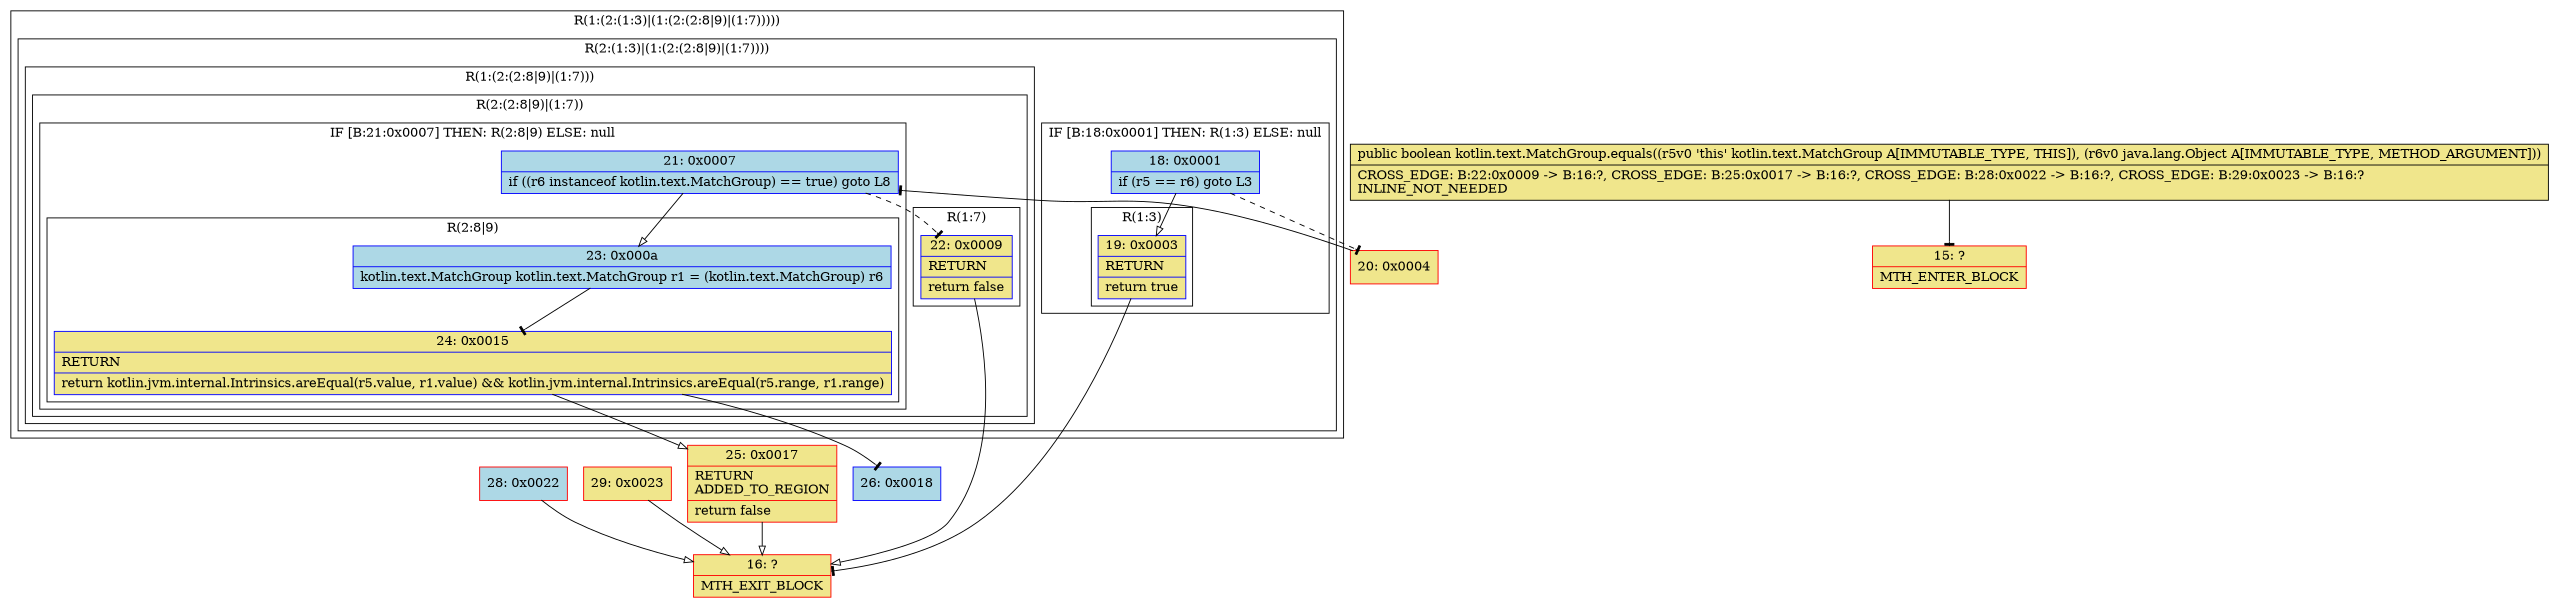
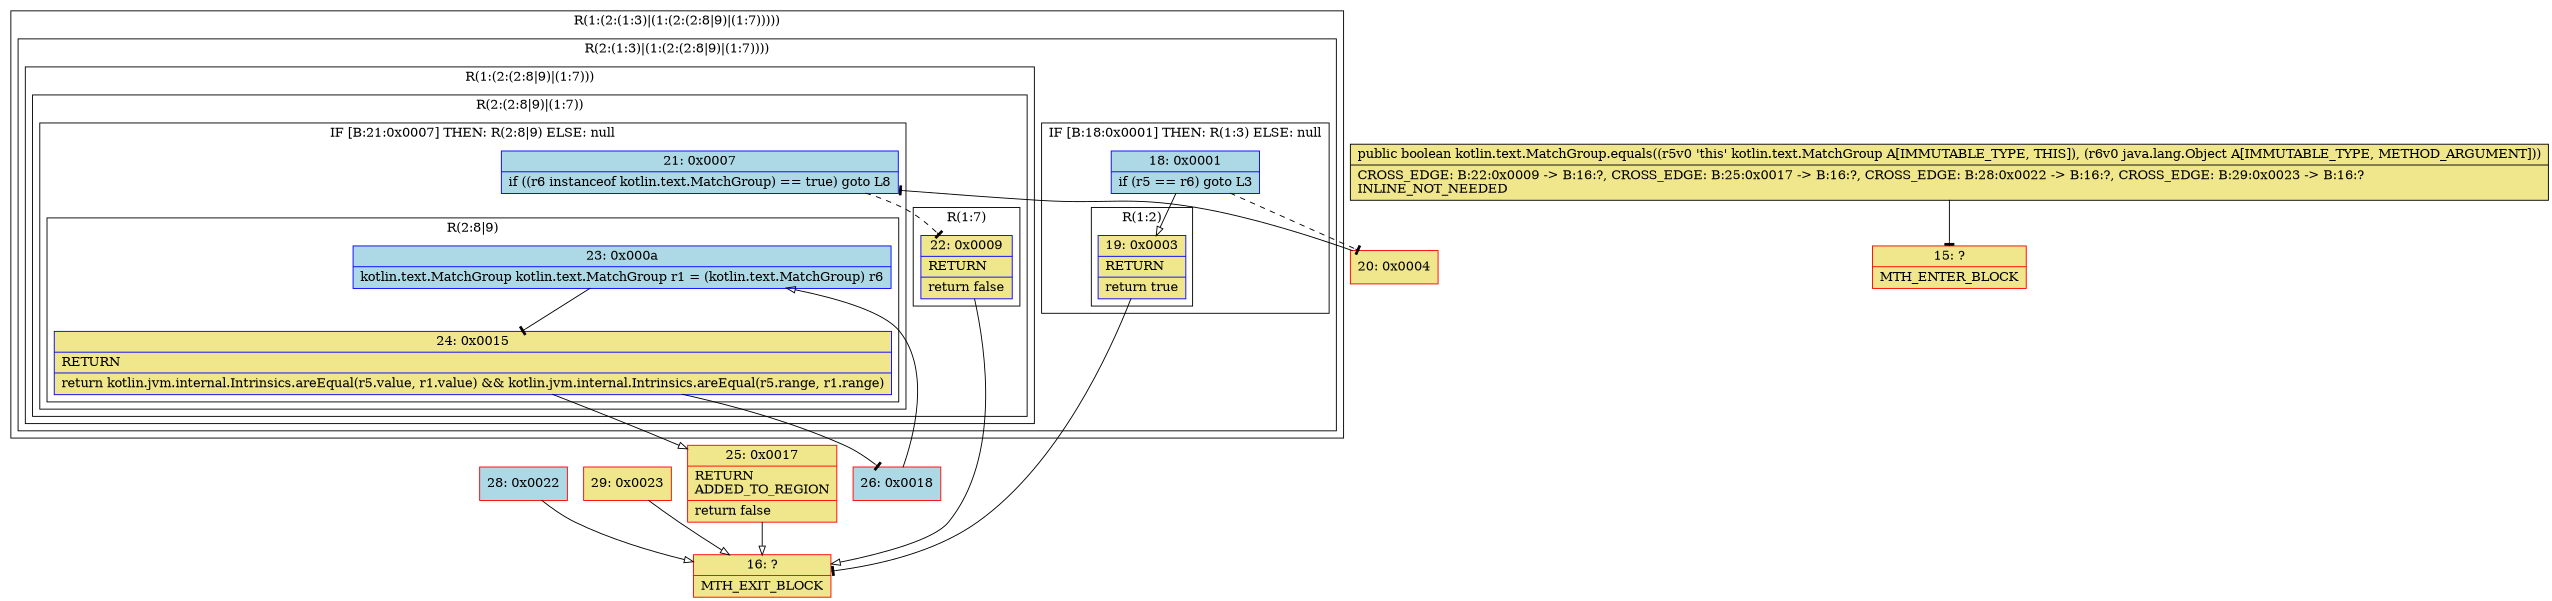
(668, 212) -> (912, 355)
(1142, 218) -> (1142, 218)
(897, 484) -> (897, 484)
